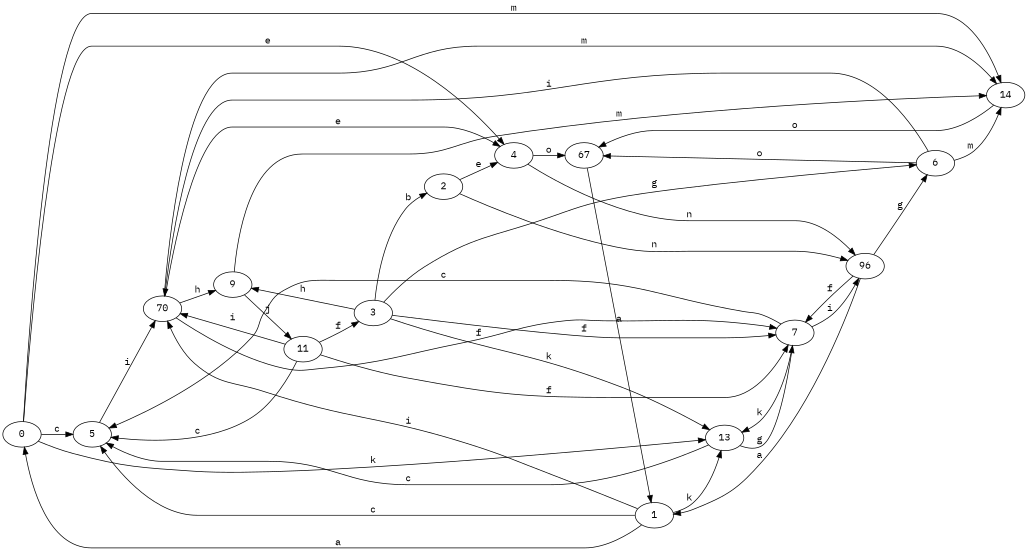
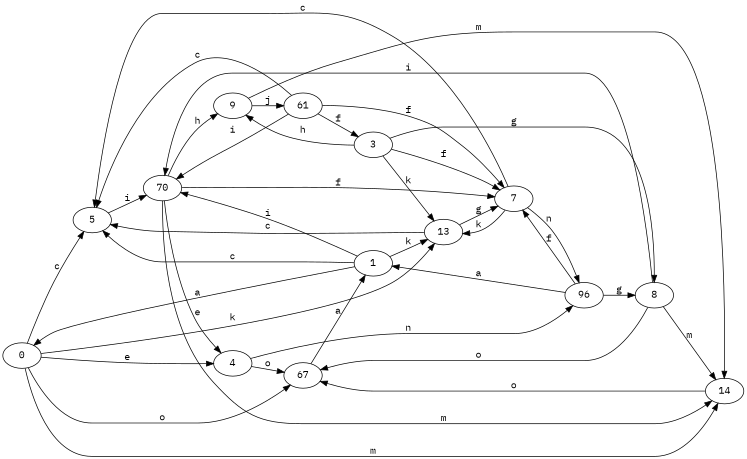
(935, 163) -> (654, 295)
(444, 187) -> none
(830, 308) -> (549, 219)
(303, 349) -> (303, 106)
none -> (148, 423)
